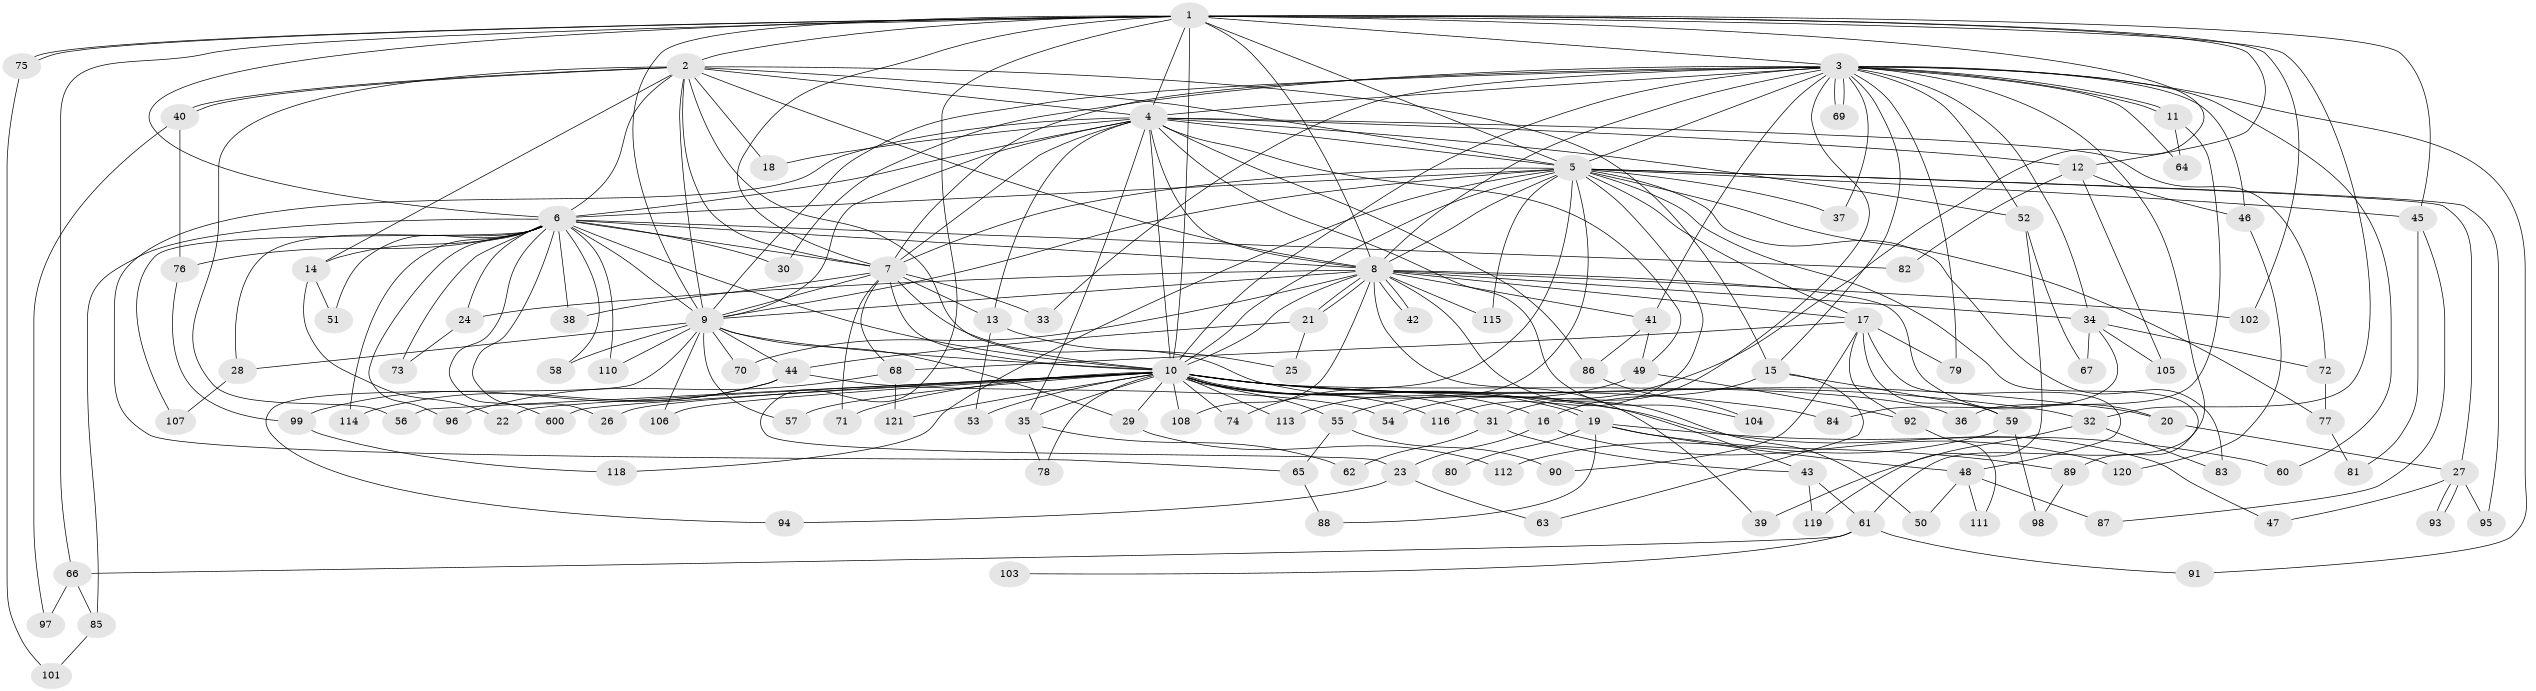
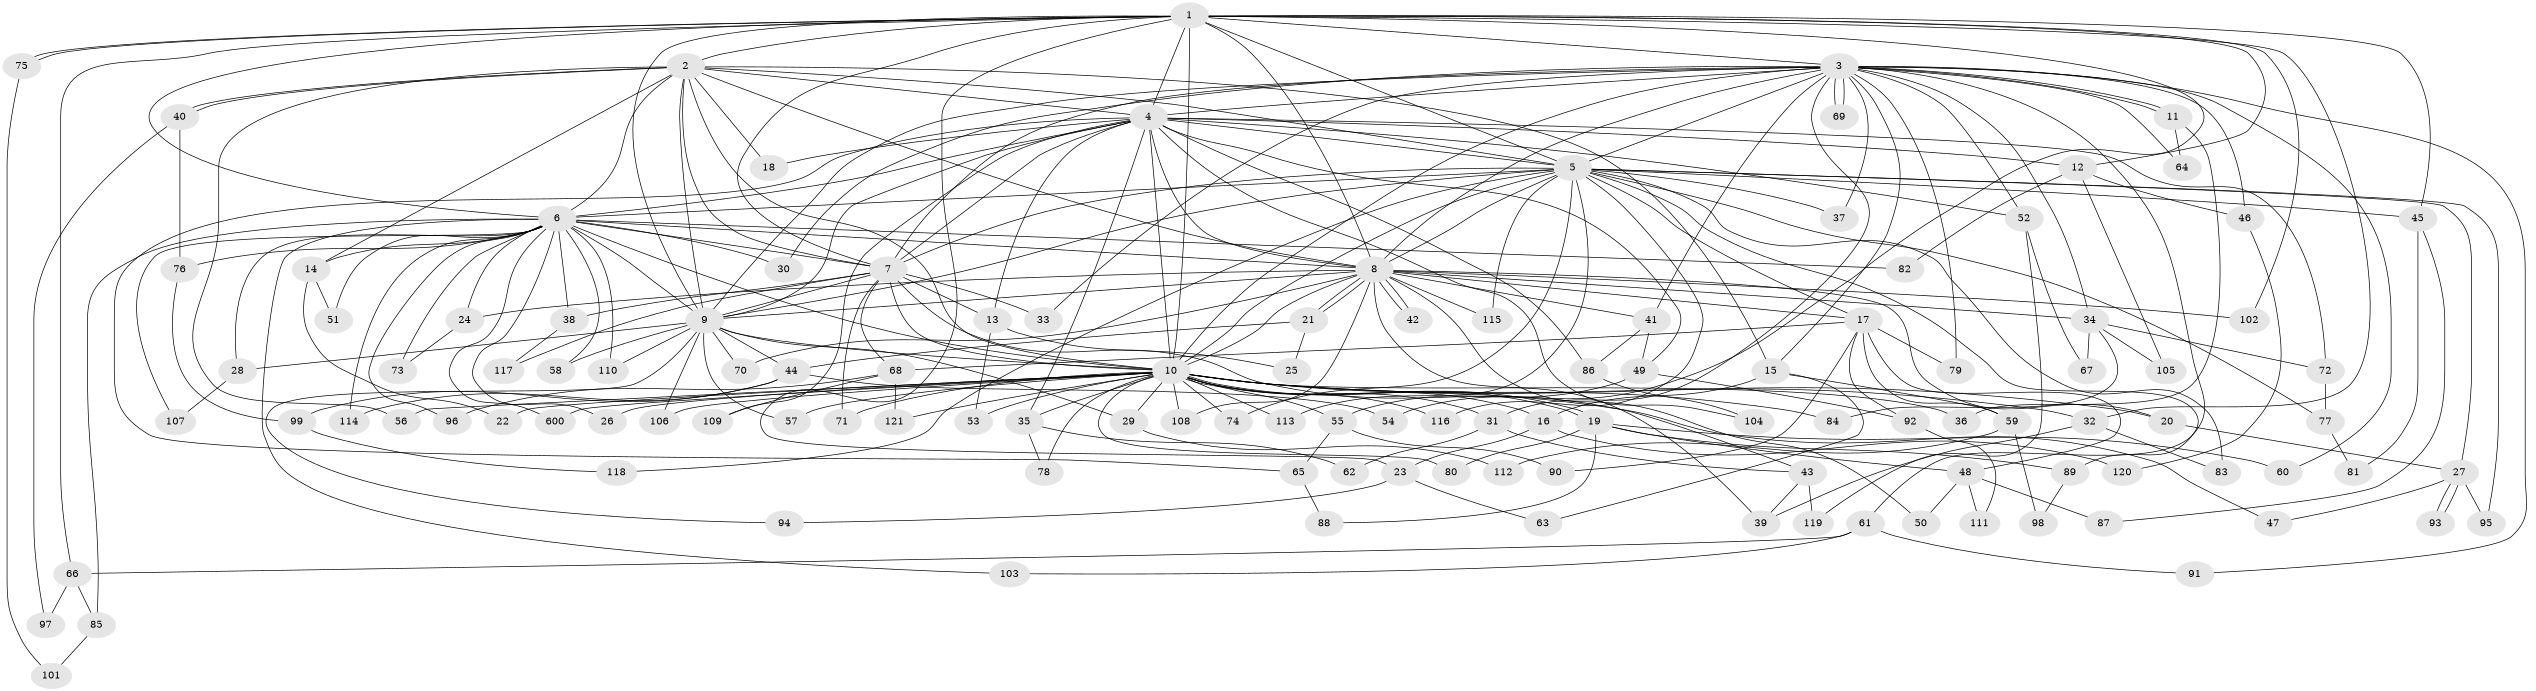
none -> (504, 371)
none -> (713, 422)
none -> (1193, 451)
(1837, 498) -> (1784, 498)
none -> (394, 514)
